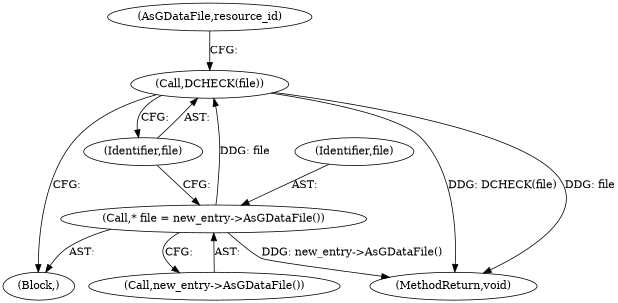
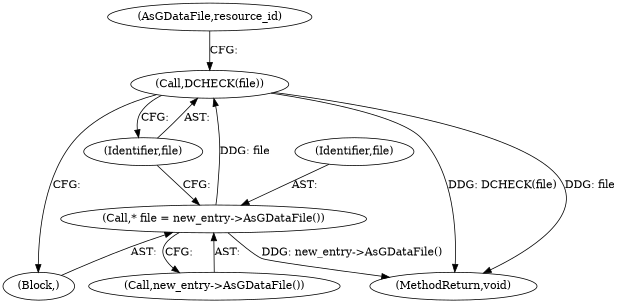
(77, 242) -> (113, 254)
